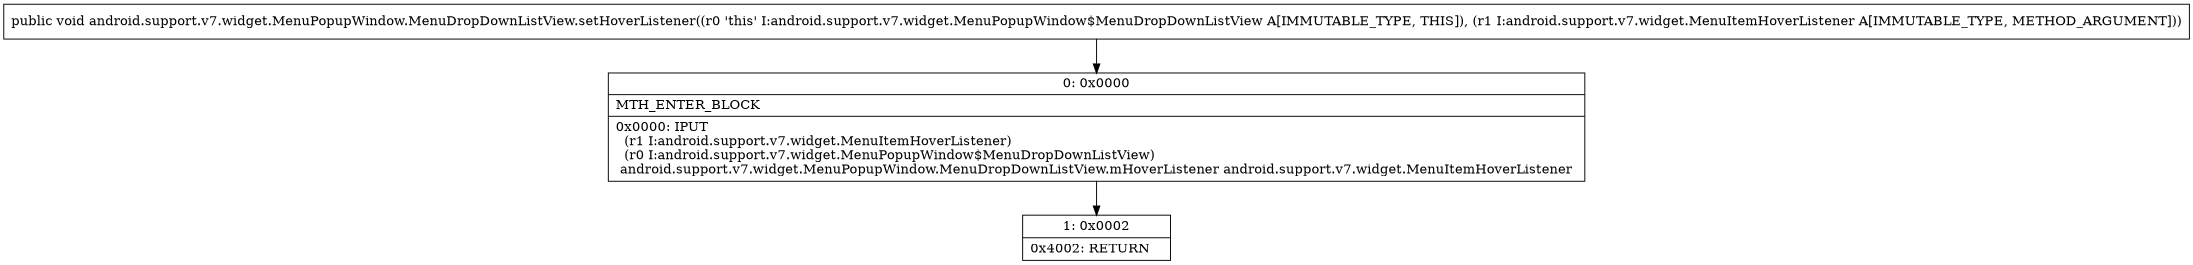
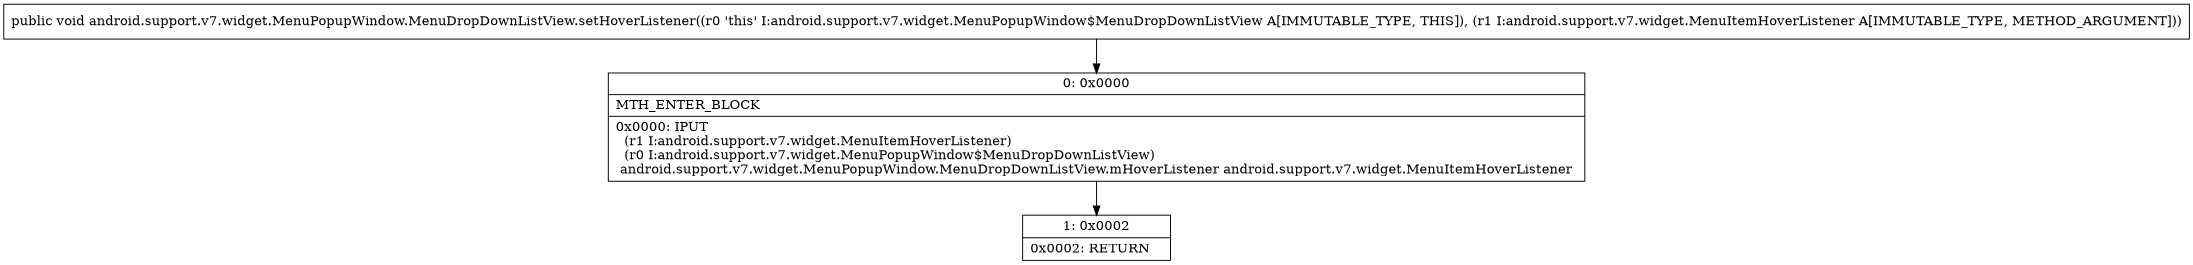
(1097, 249) -> (1097, 249)
